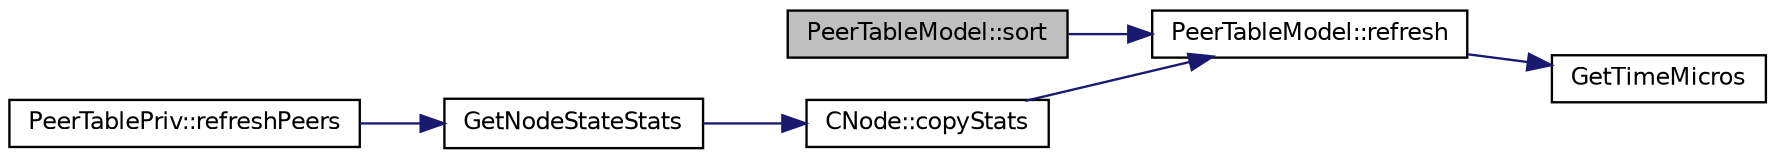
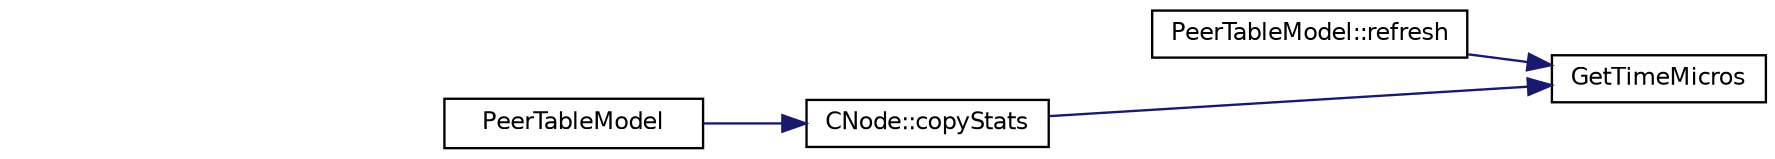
(928, 34) -> none
(1107, 81) -> (1289, 101)
(185, 123) -> none
(574, 123) -> (574, 123)
